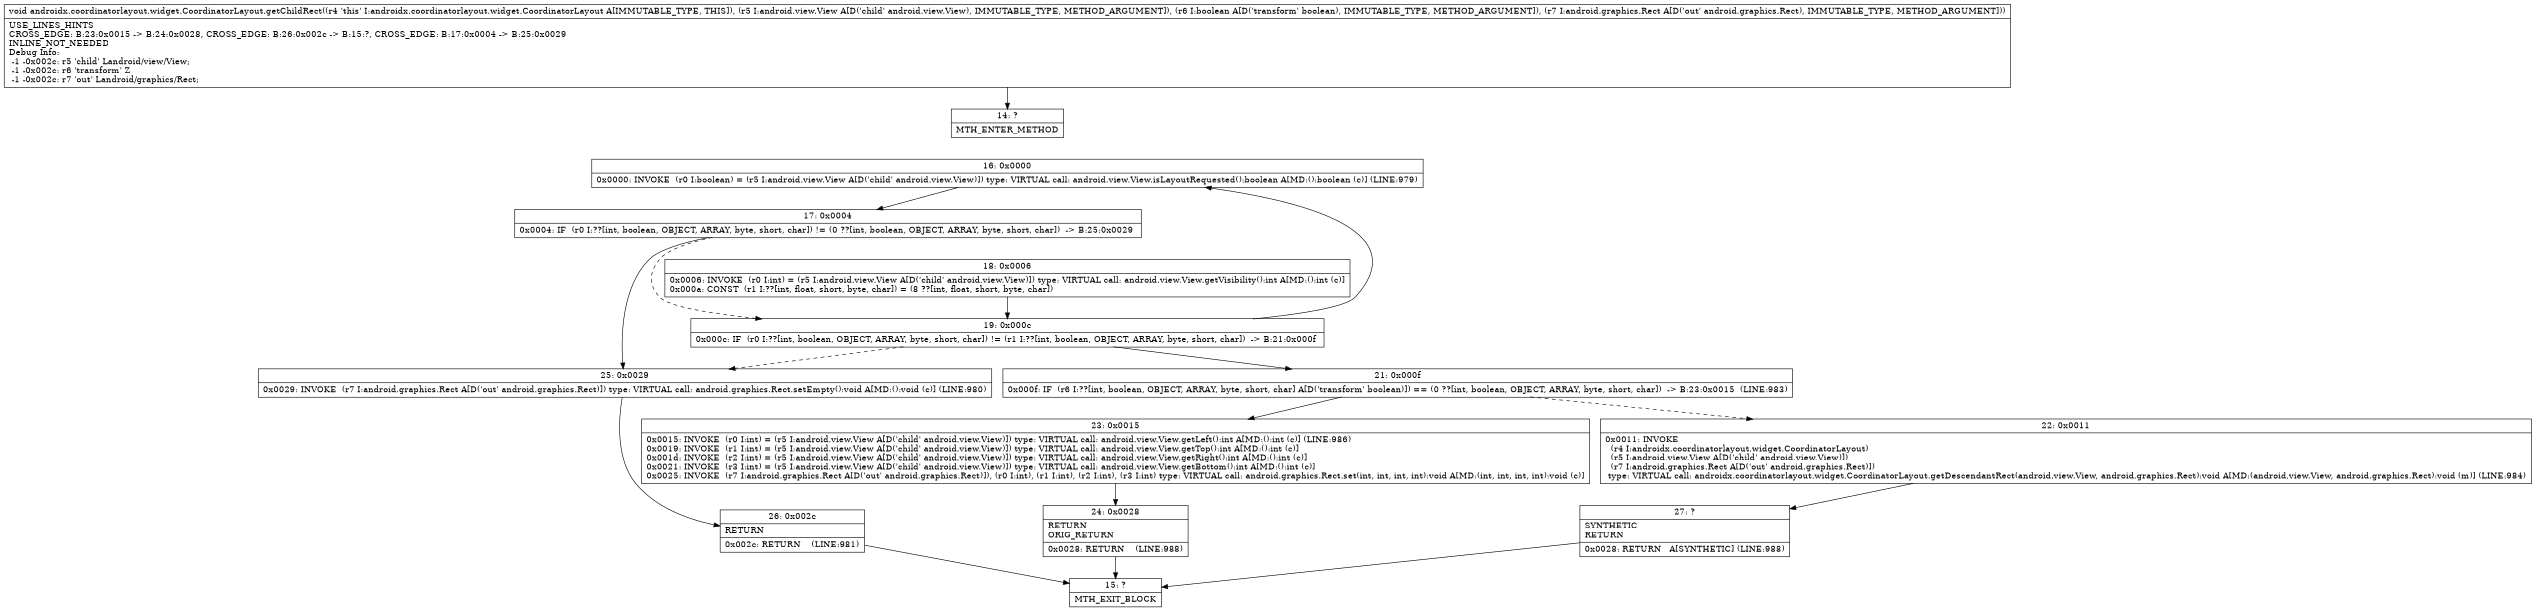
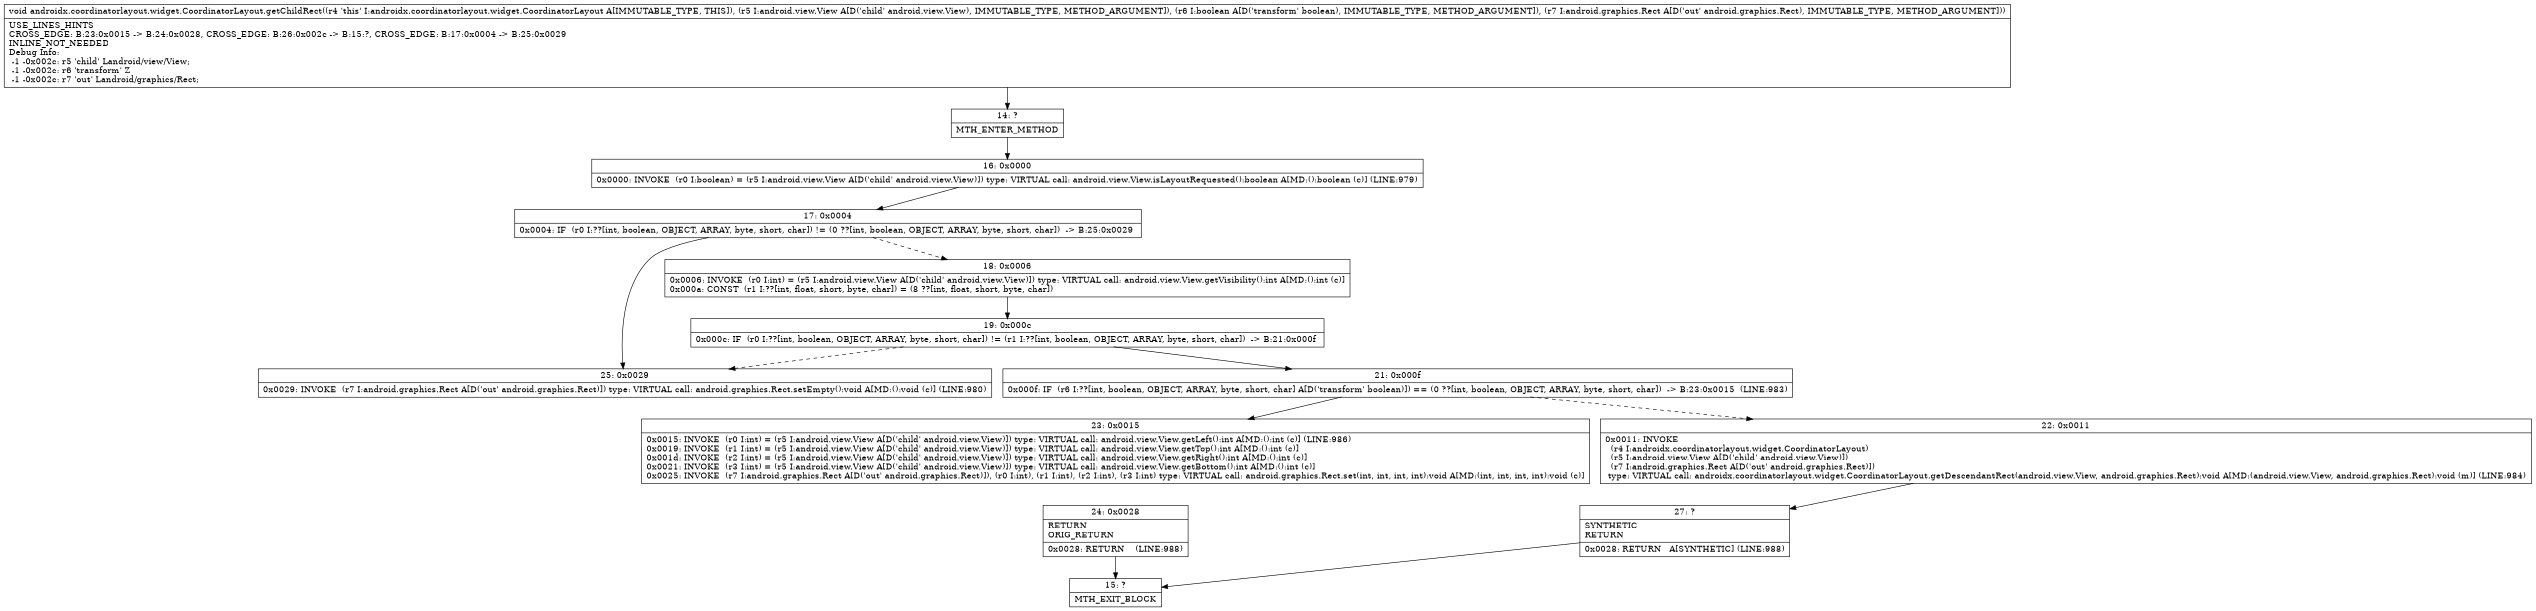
(1365, 243) -> (1007, 145)
(659, 297) -> (907, 248)
(1116, 491) -> none
(792, 531) -> none
